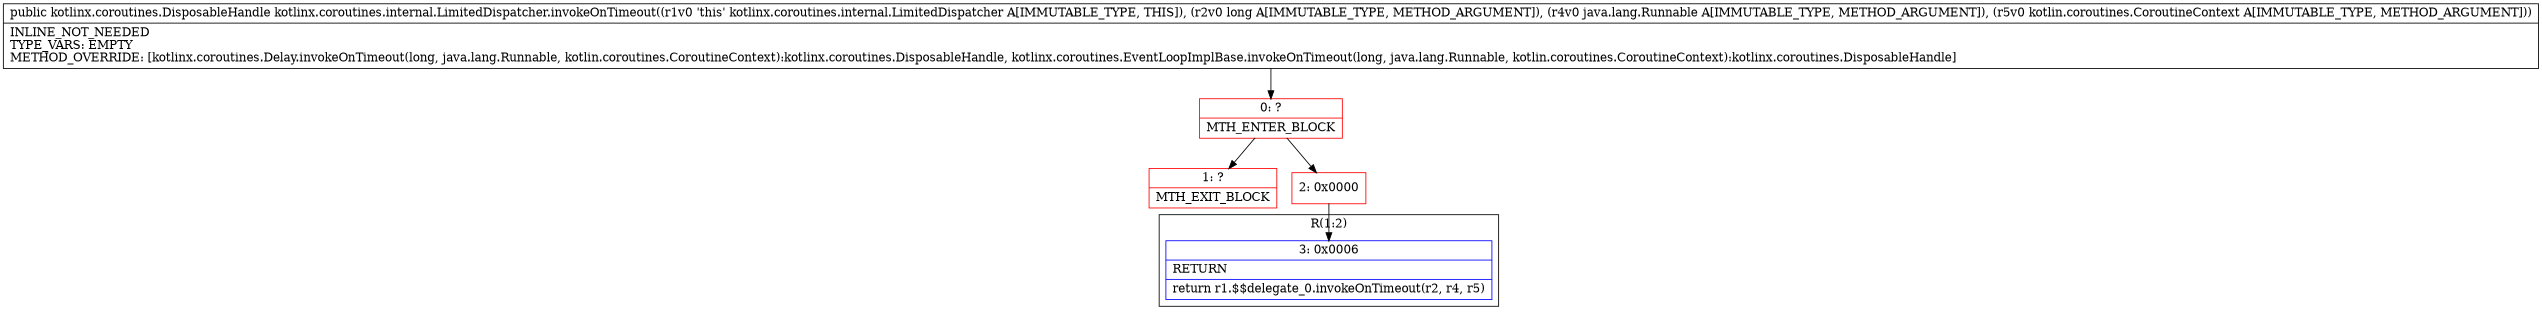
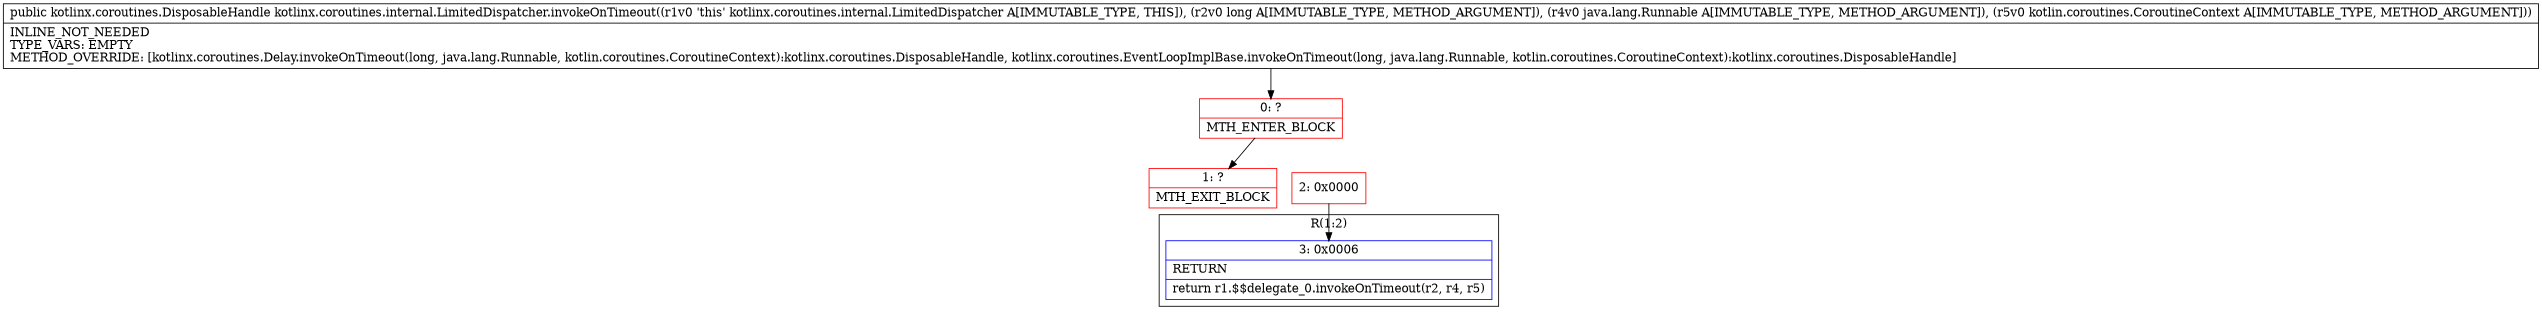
(1299, 152) -> none
